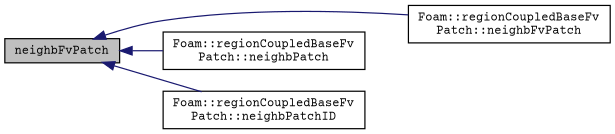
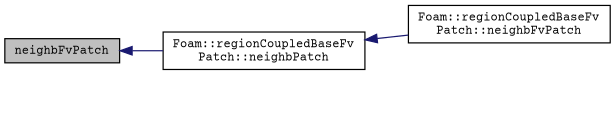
(256, 12) -> (393, 37)
(264, 110) -> none
